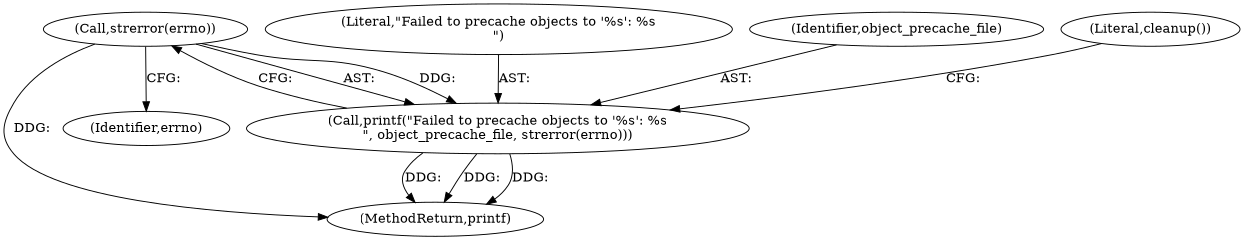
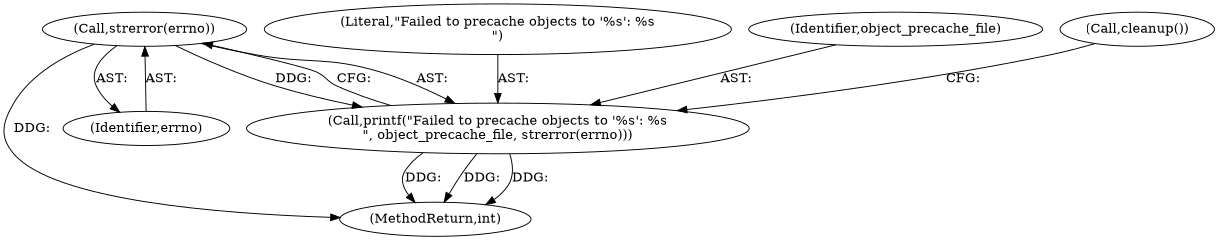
(1150, 29) -> (1137, 29)
(166, 79) -> (114, 79)
none -> (146, 84)
(435, 219) -> (435, 219)
